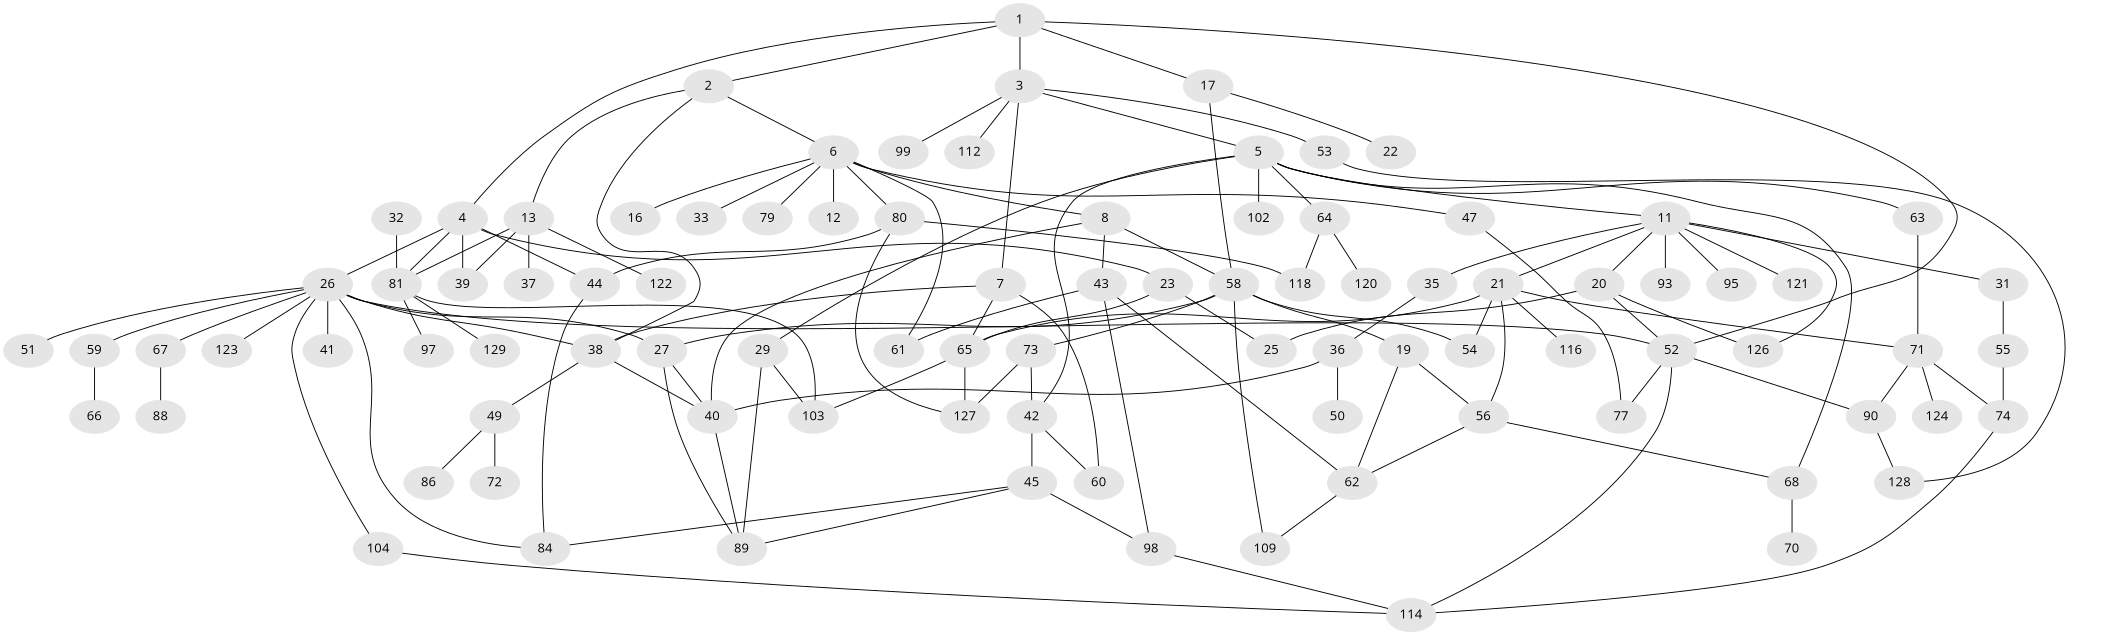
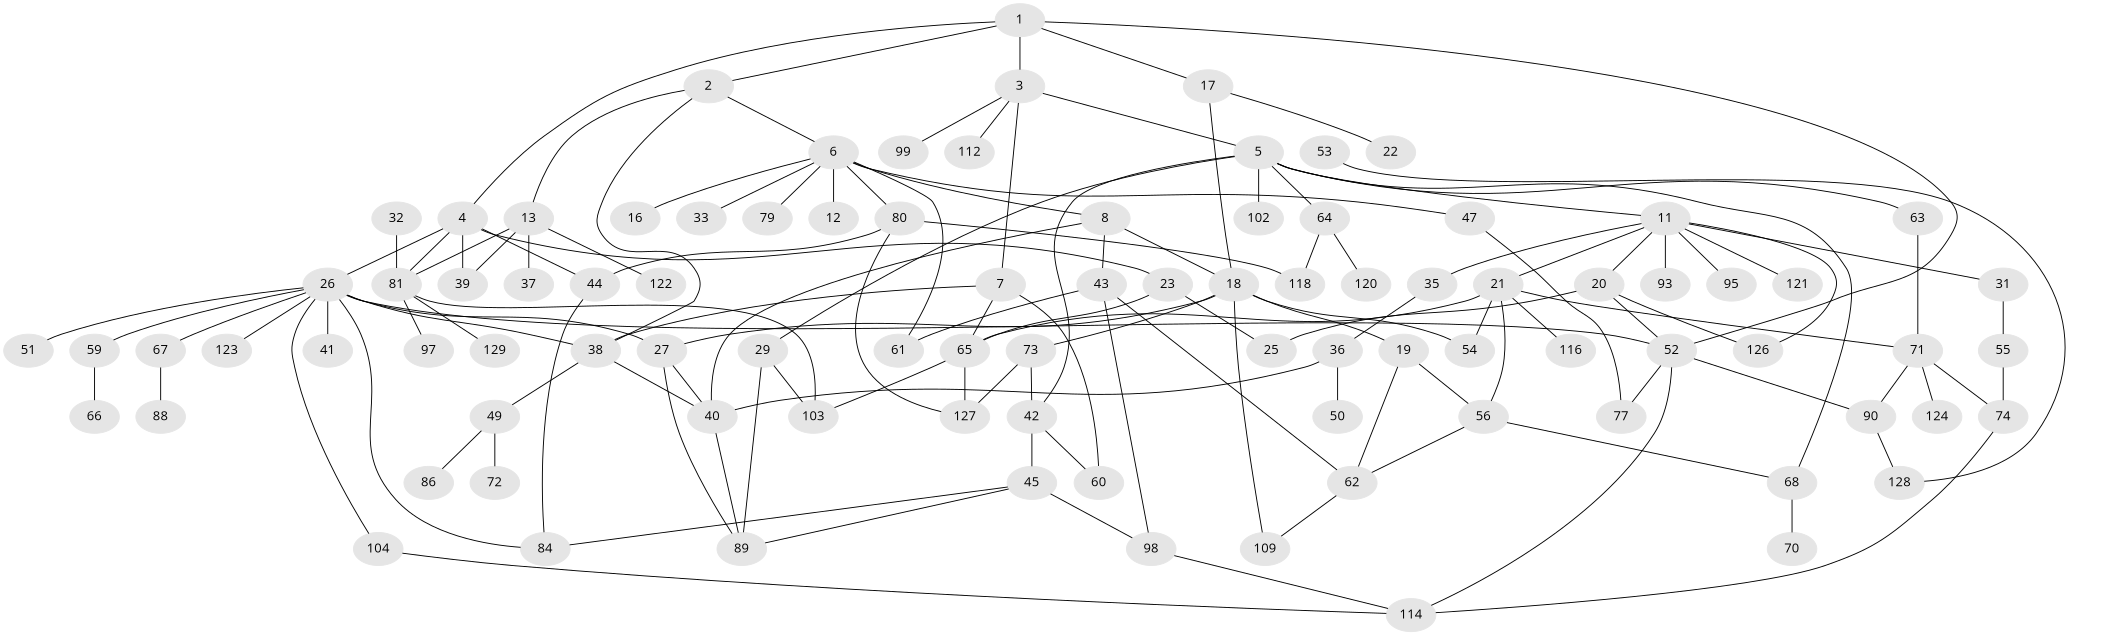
(1177, 108) -> none
(1234, 285) -> (1234, 285)
